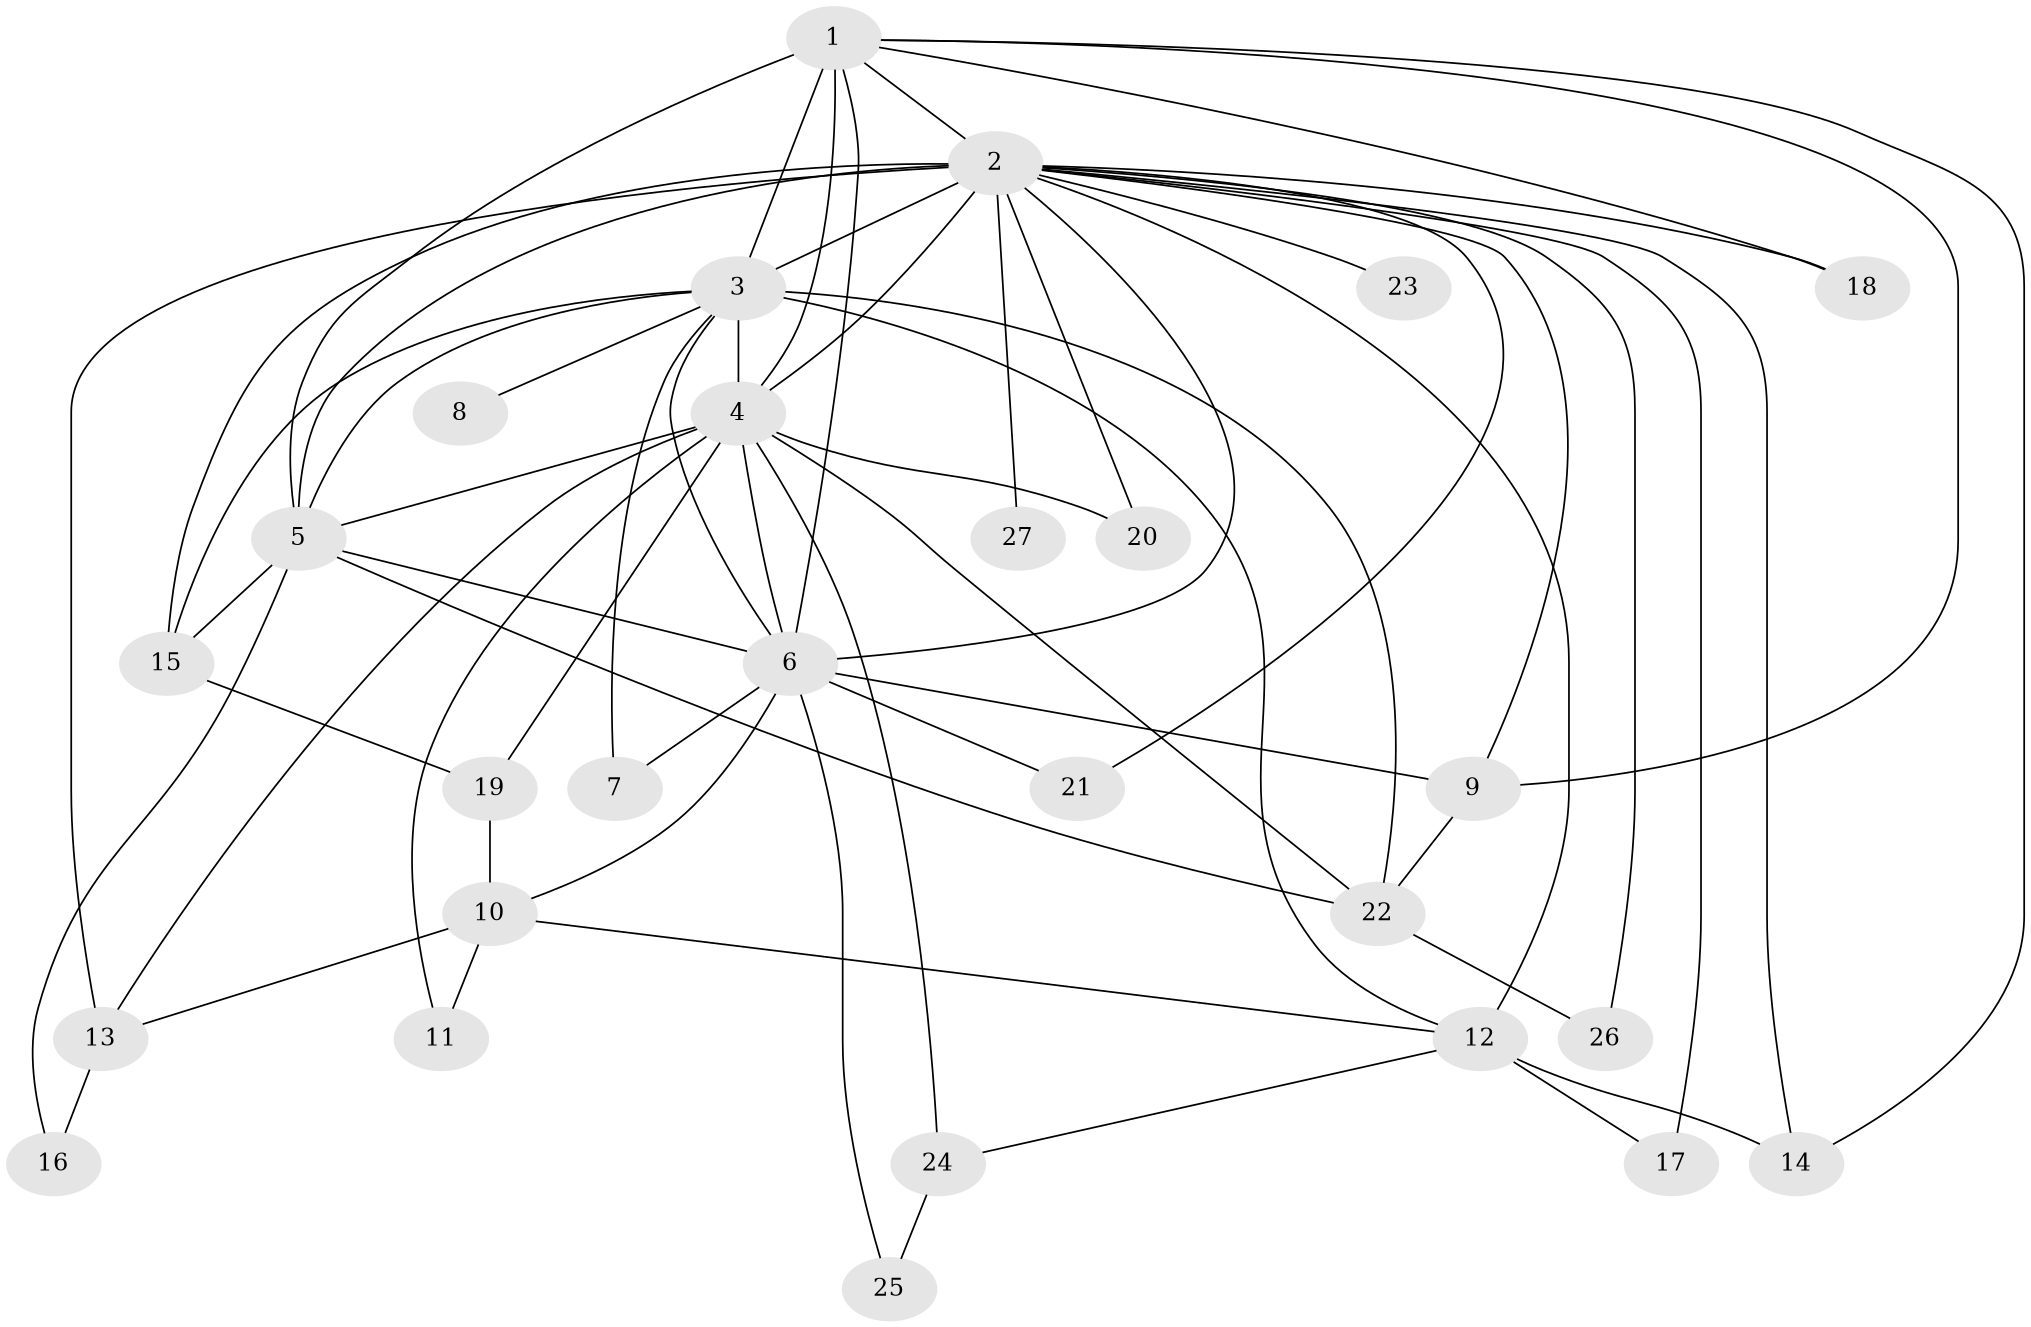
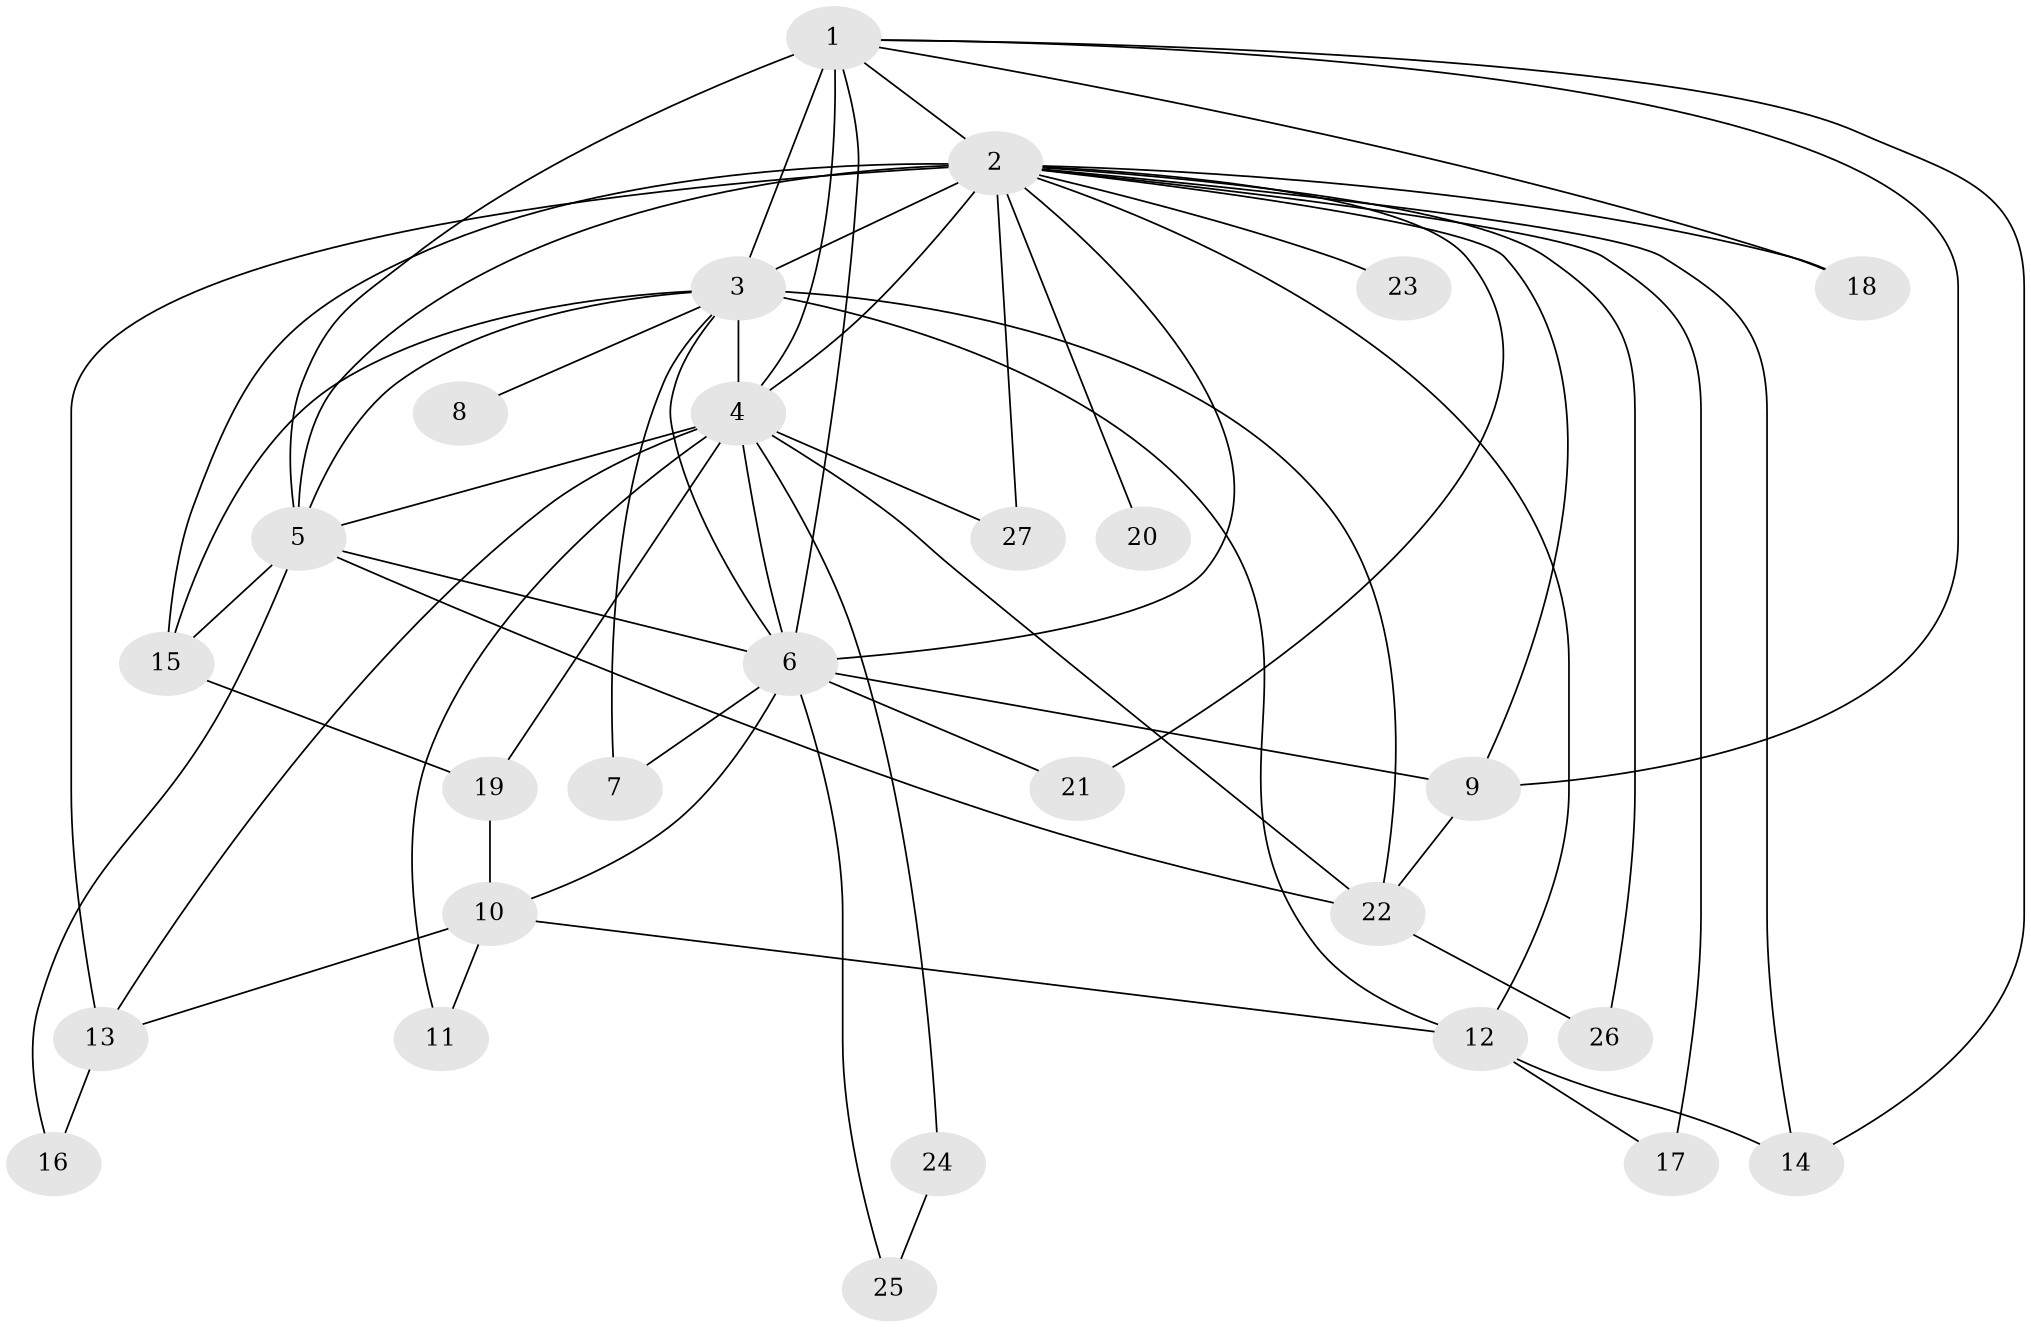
(942, 474) -> (878, 476)
(1210, 1102) -> none
